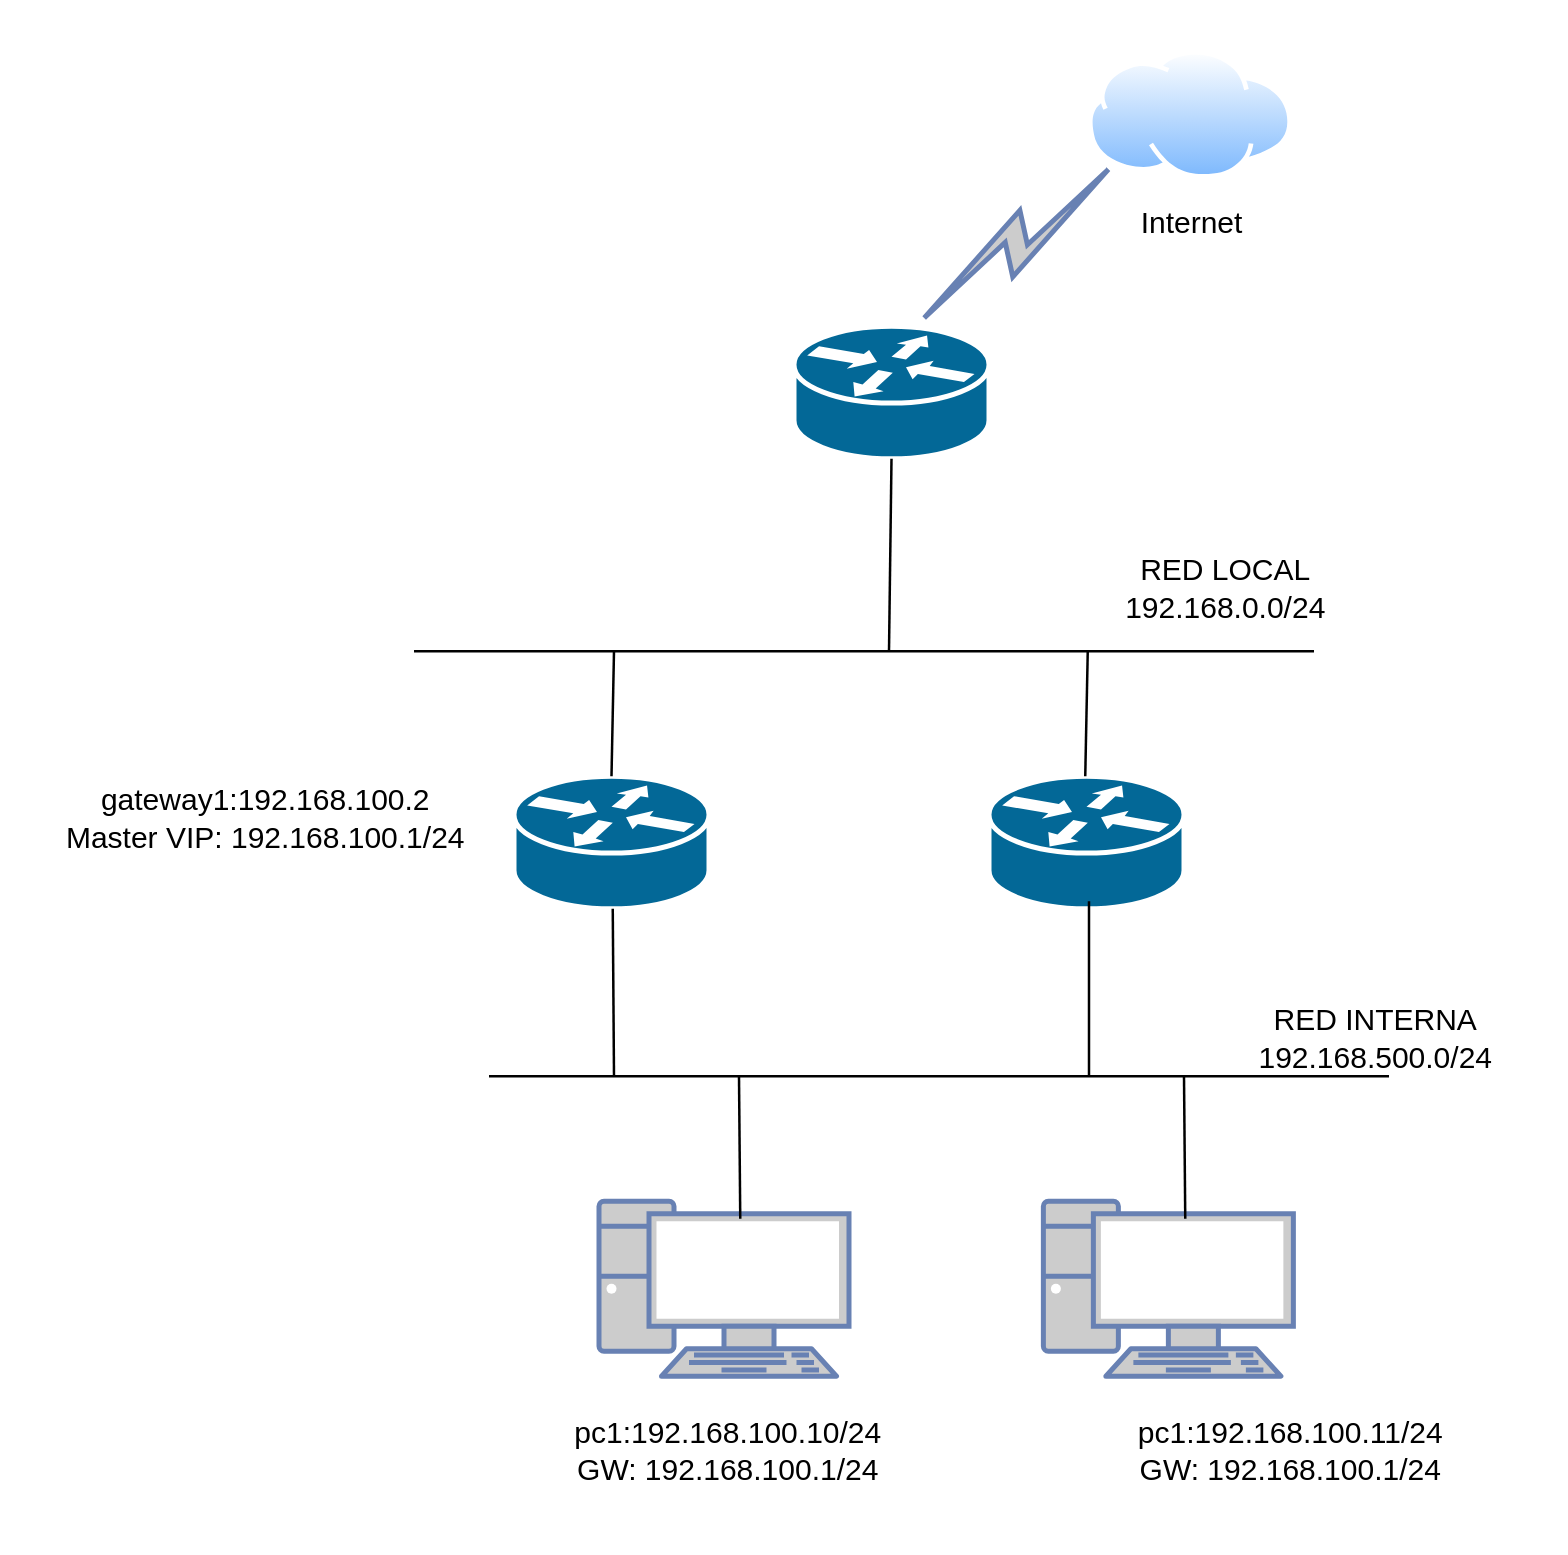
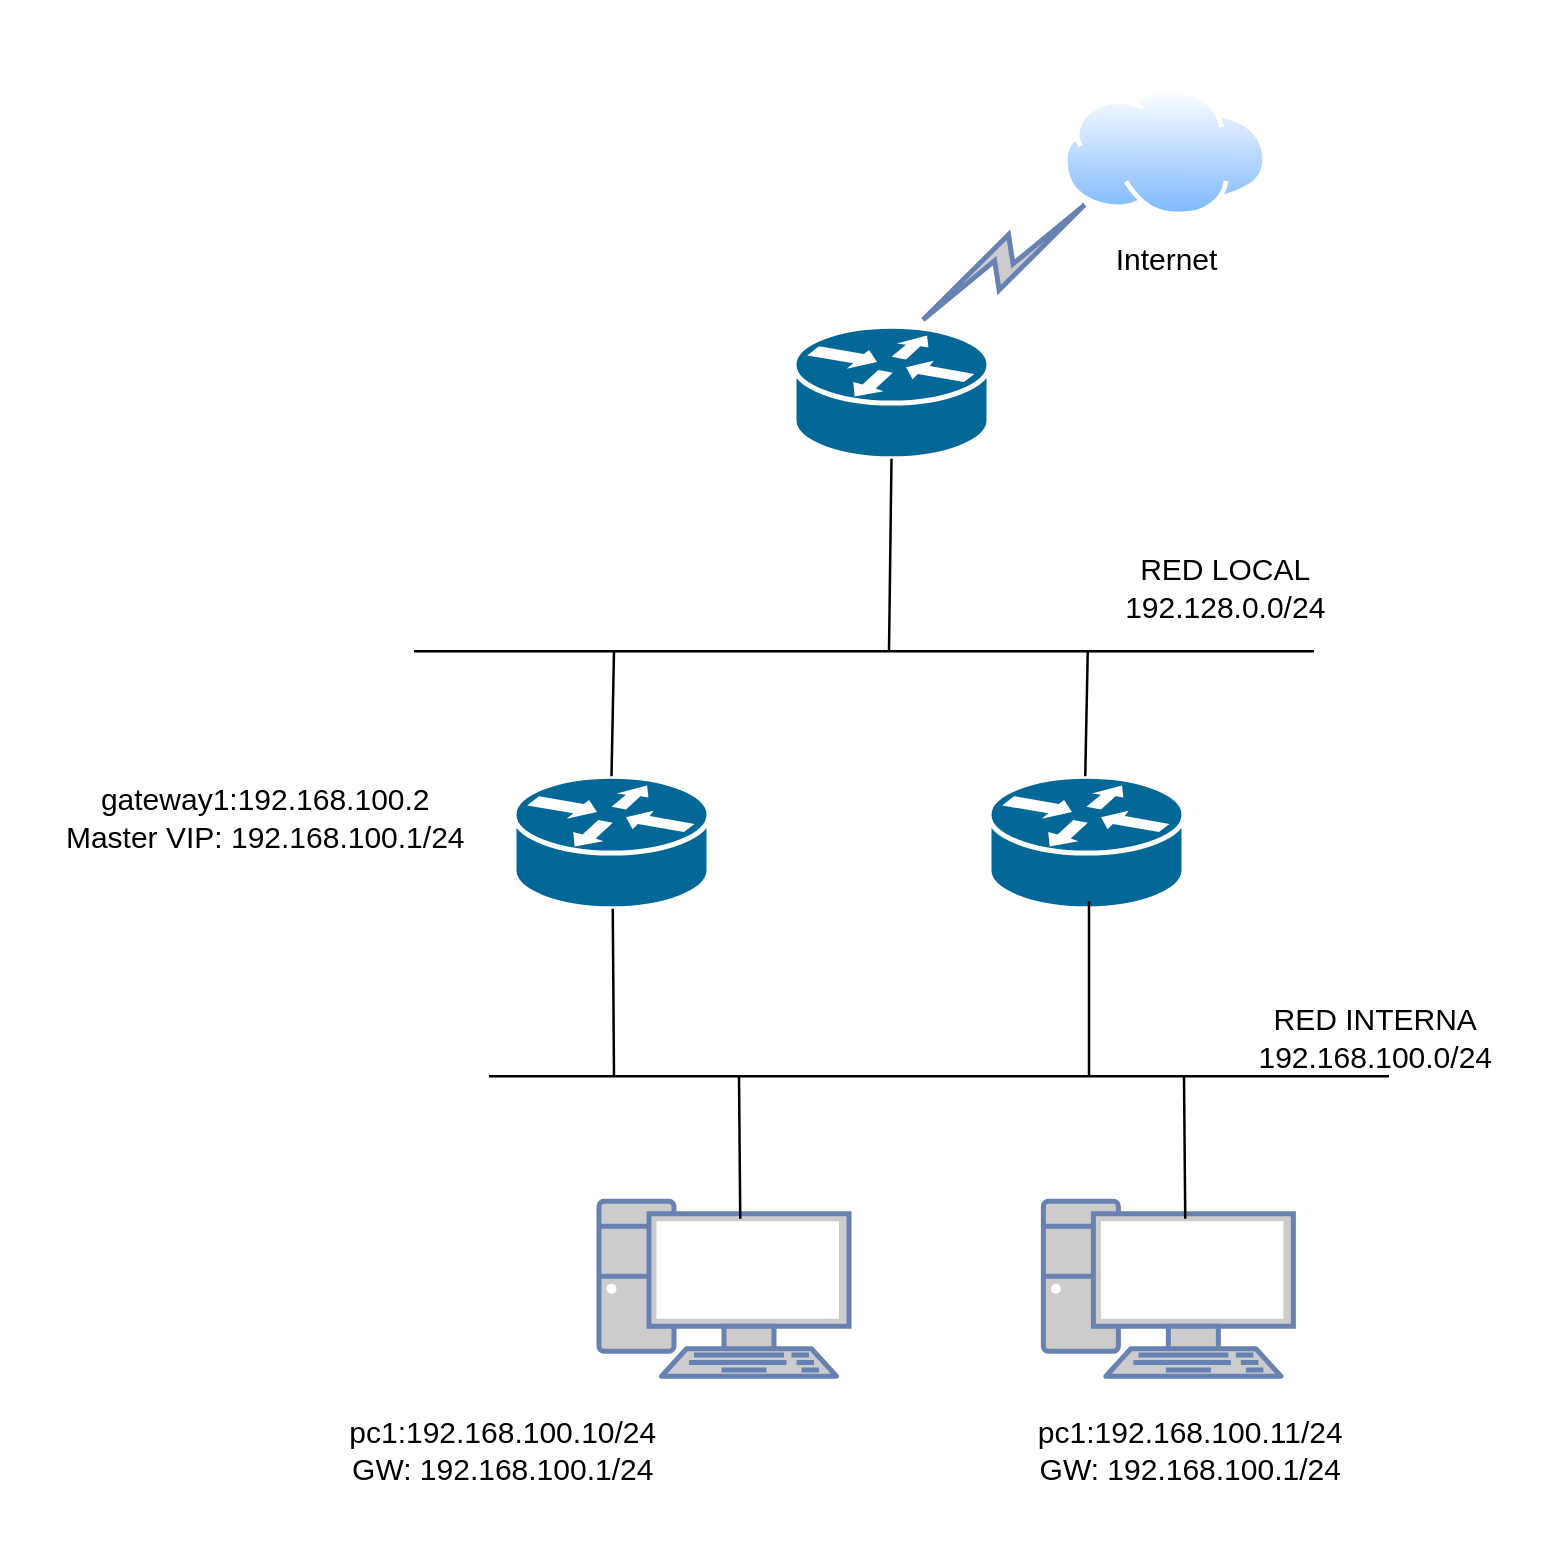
(1191, 116) -> (1166, 153)
(1226, 589) -> (1226, 589)
(1376, 1039) -> (1376, 1039)
(729, 1451) -> (504, 1451)
(1291, 1451) -> (1191, 1451)
